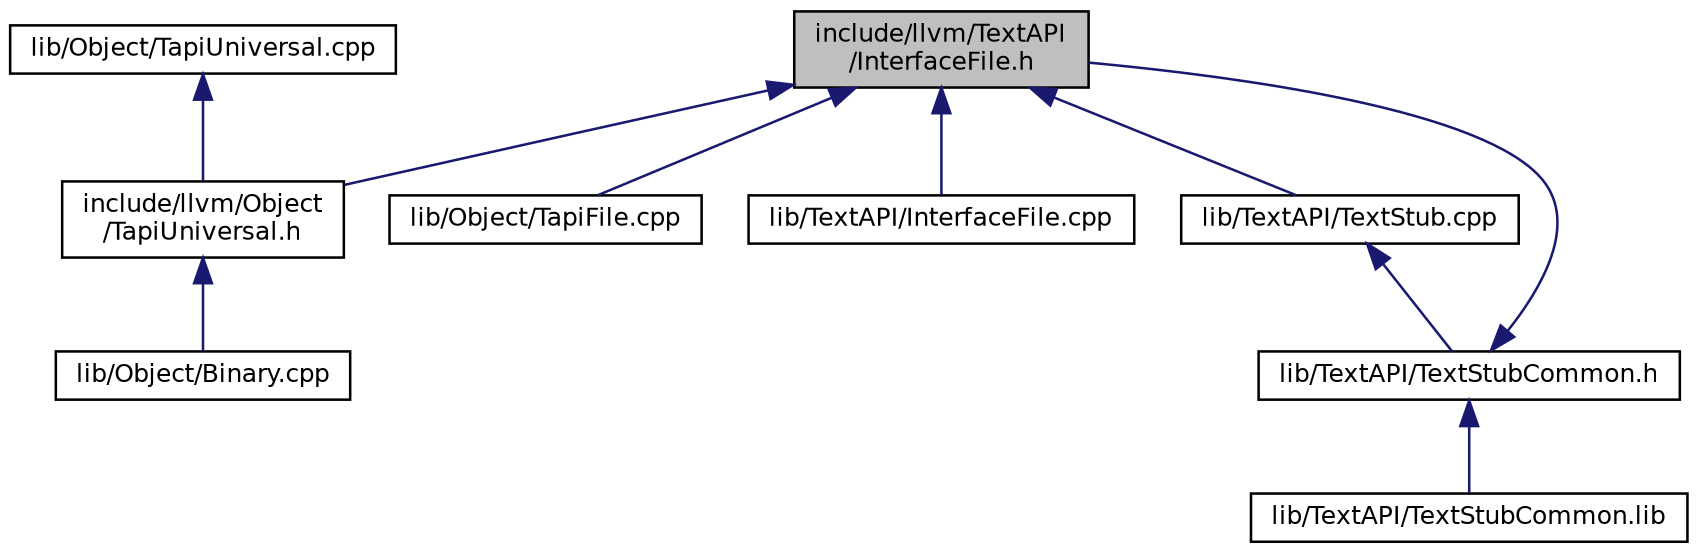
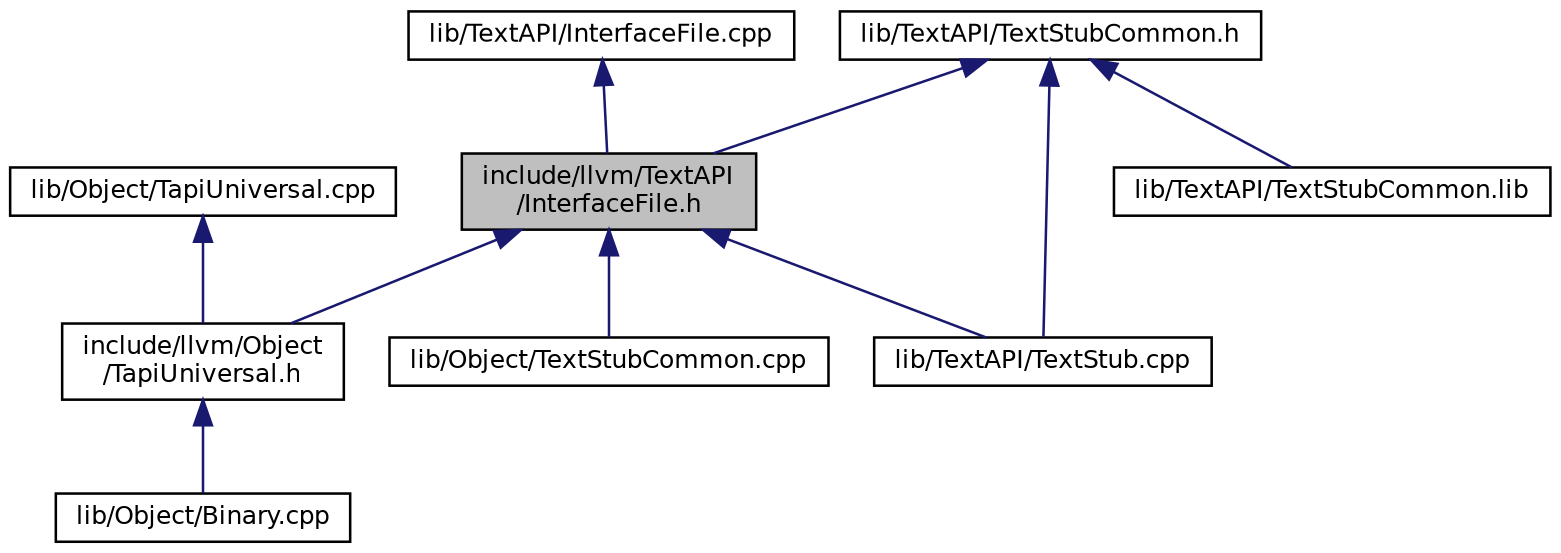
(941, 154) -> (605, 120)
(546, 219) -> (609, 362)
(1418, 308) -> (1046, 211)
